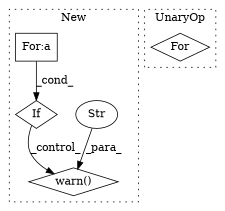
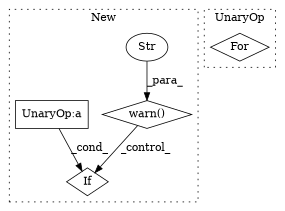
(36, 47) -> (52, 114)
(30, 151) -> (119, 146)
